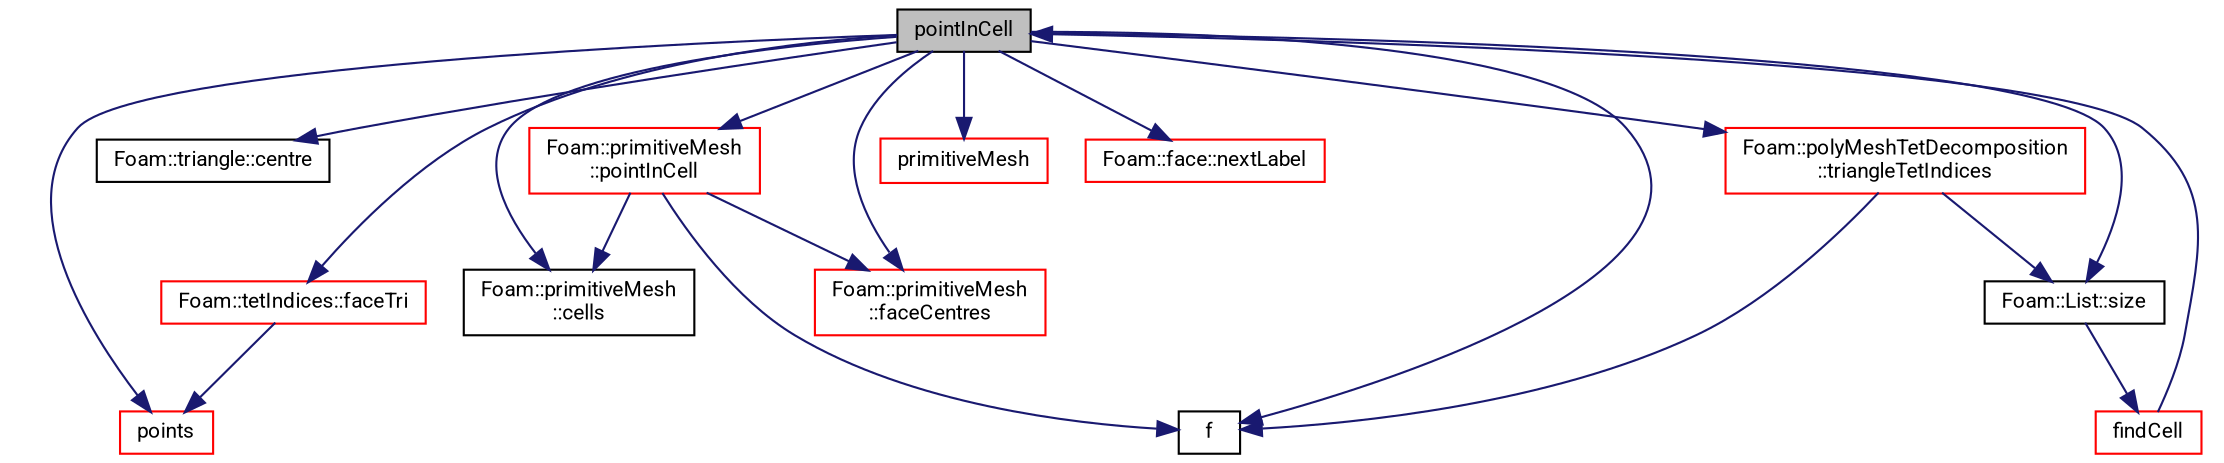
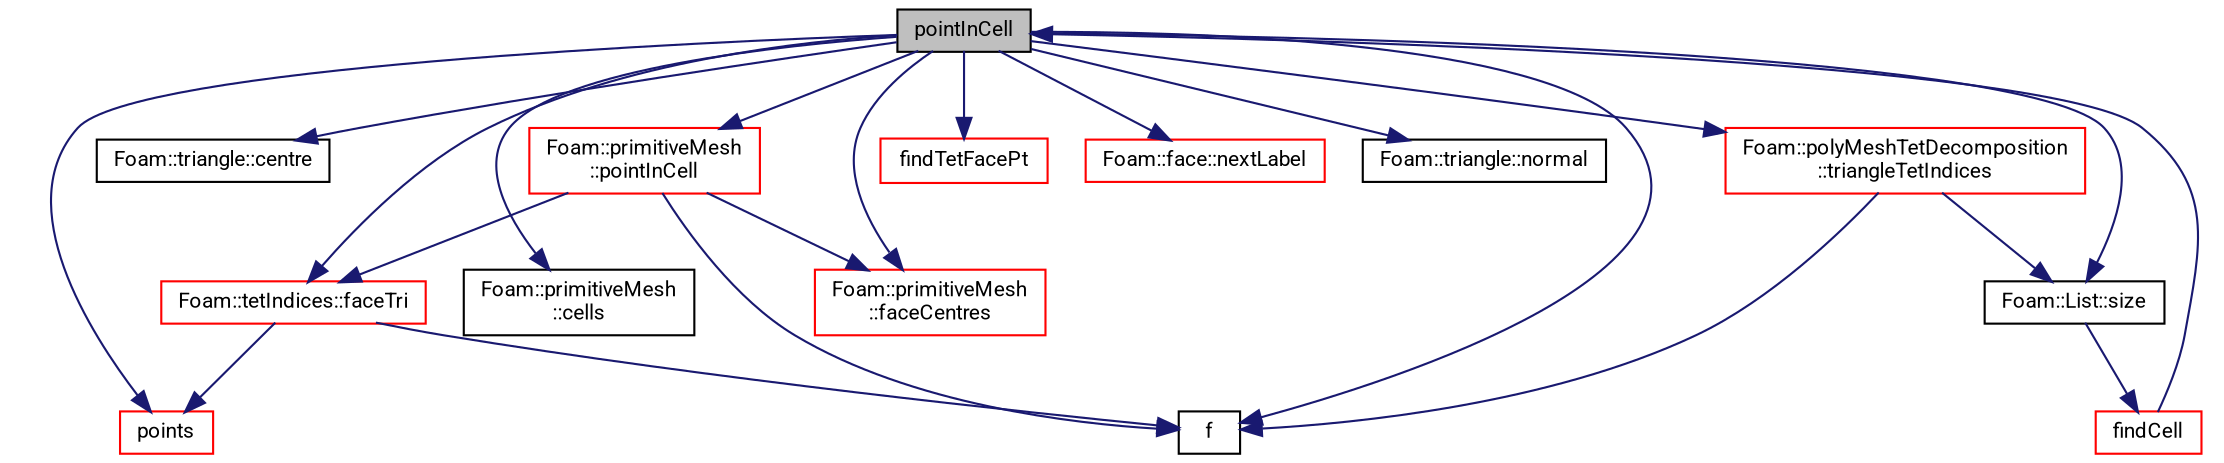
(964, 161) -> (964, 161)
none -> (1484, 161)
(616, 222) -> (464, 234)
none -> (766, 381)
